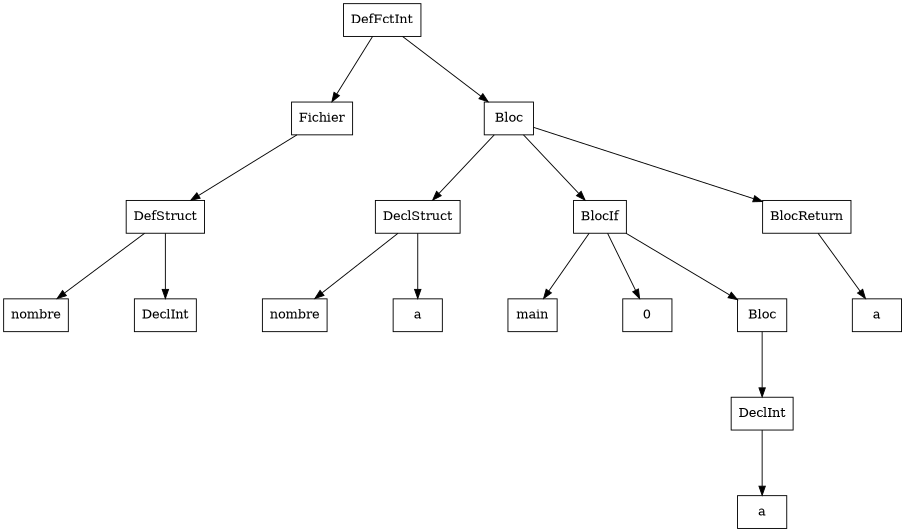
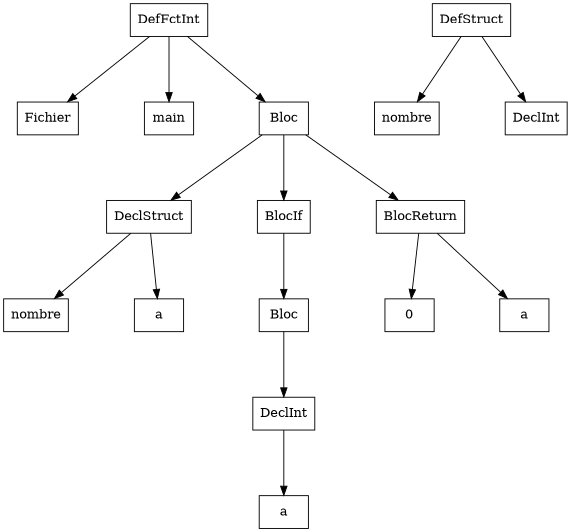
(248, 165) -> none
(569, 262) -> (169, 65)
(622, 262) -> (416, 261)
